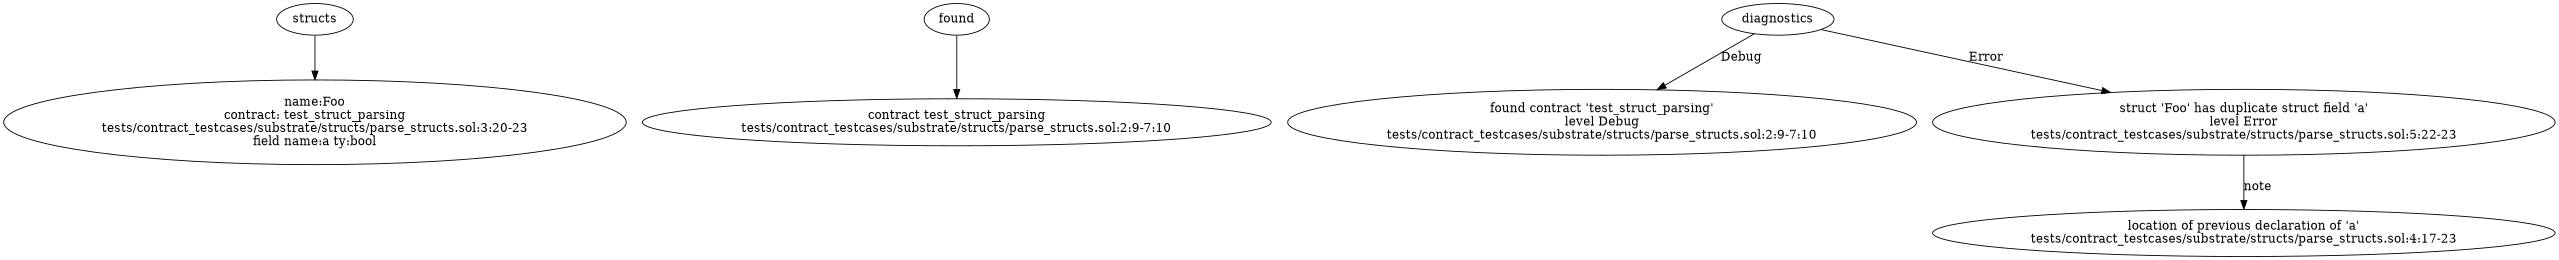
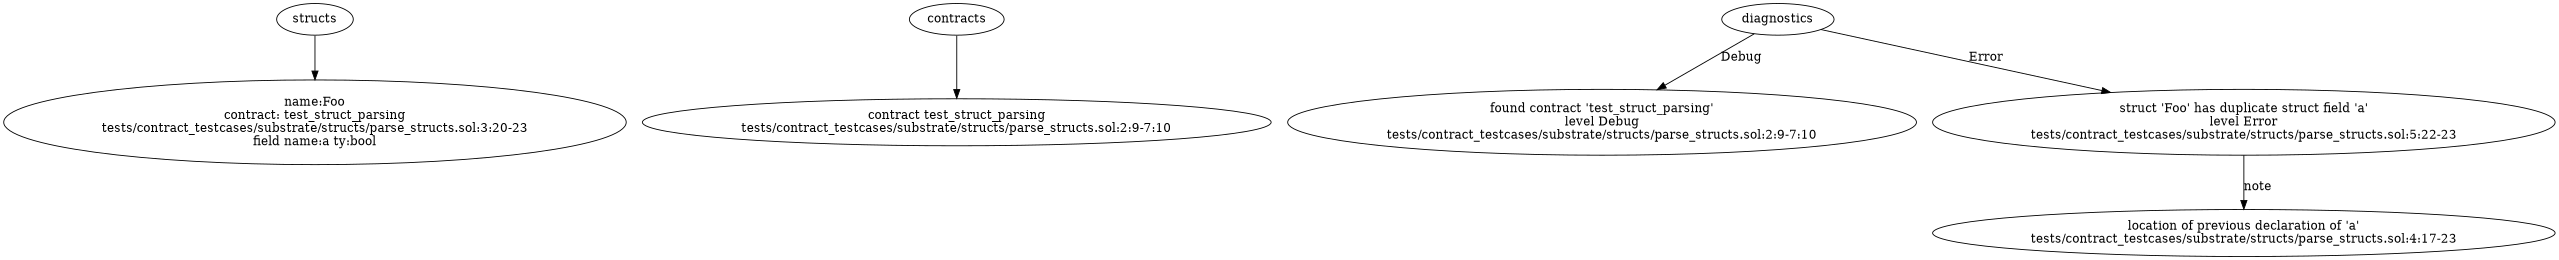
(957, 19) -> (957, 19)
